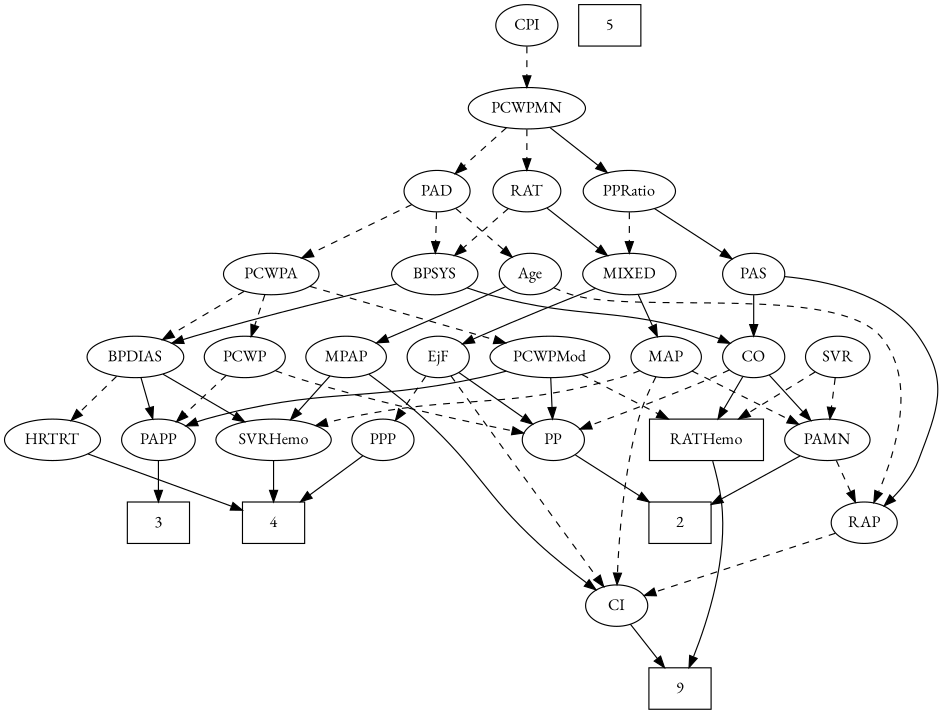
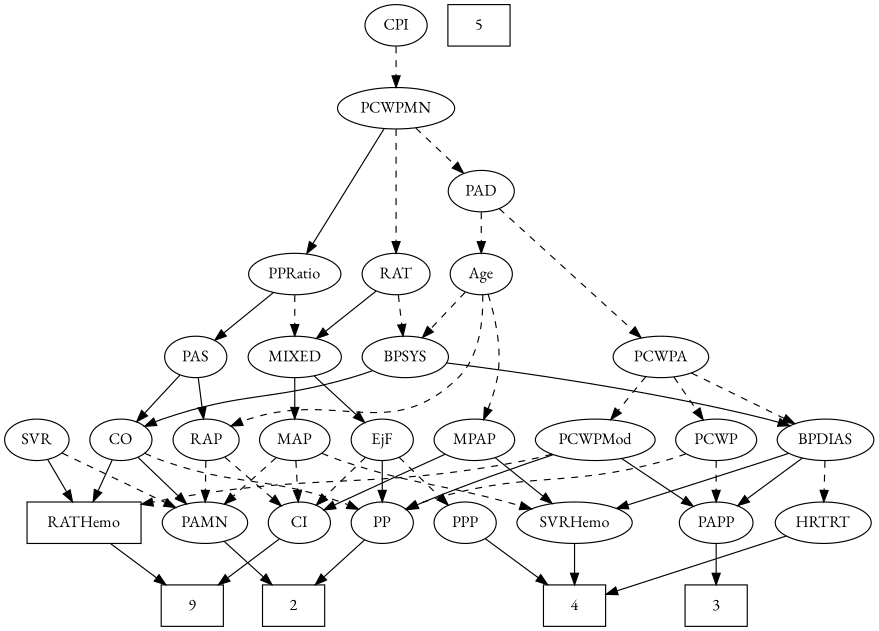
(436, 227) -> (448, 311)
(447, 313) -> (499, 352)
(777, 396) -> (57, 476)
(843, 476) -> (206, 481)
